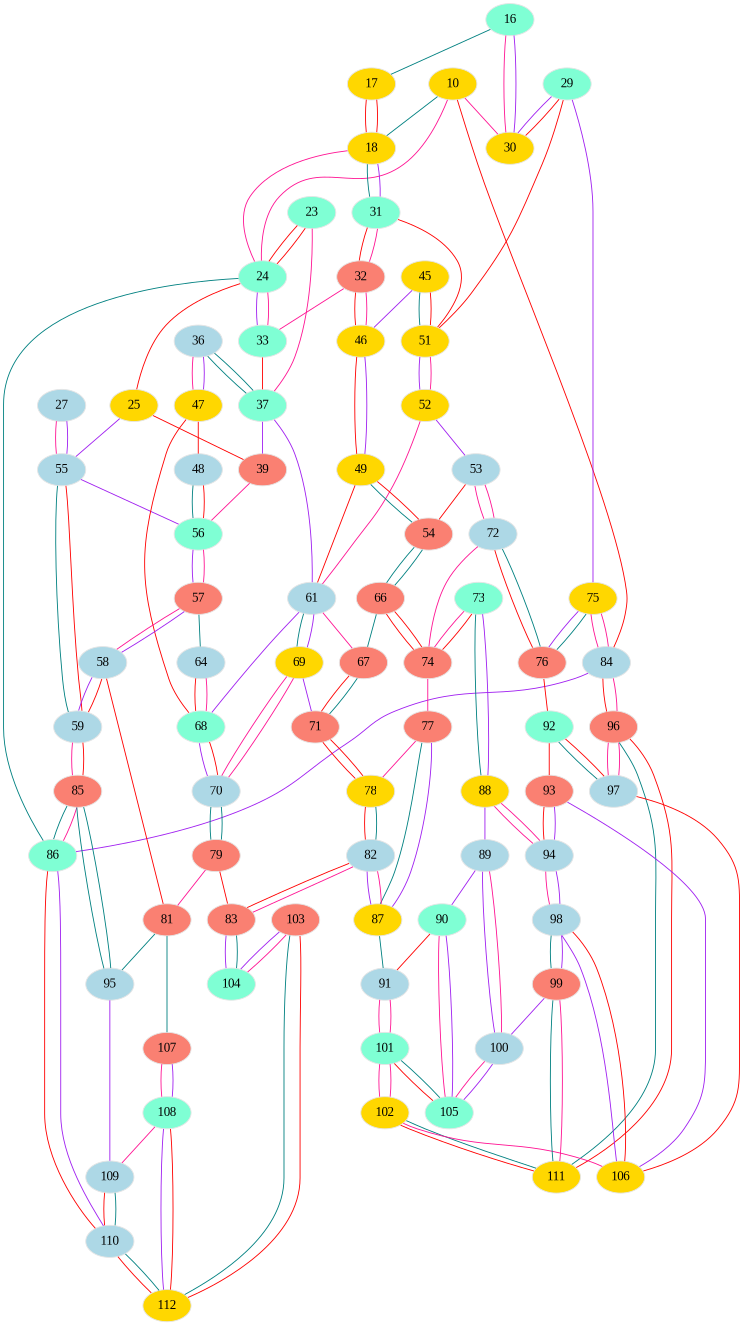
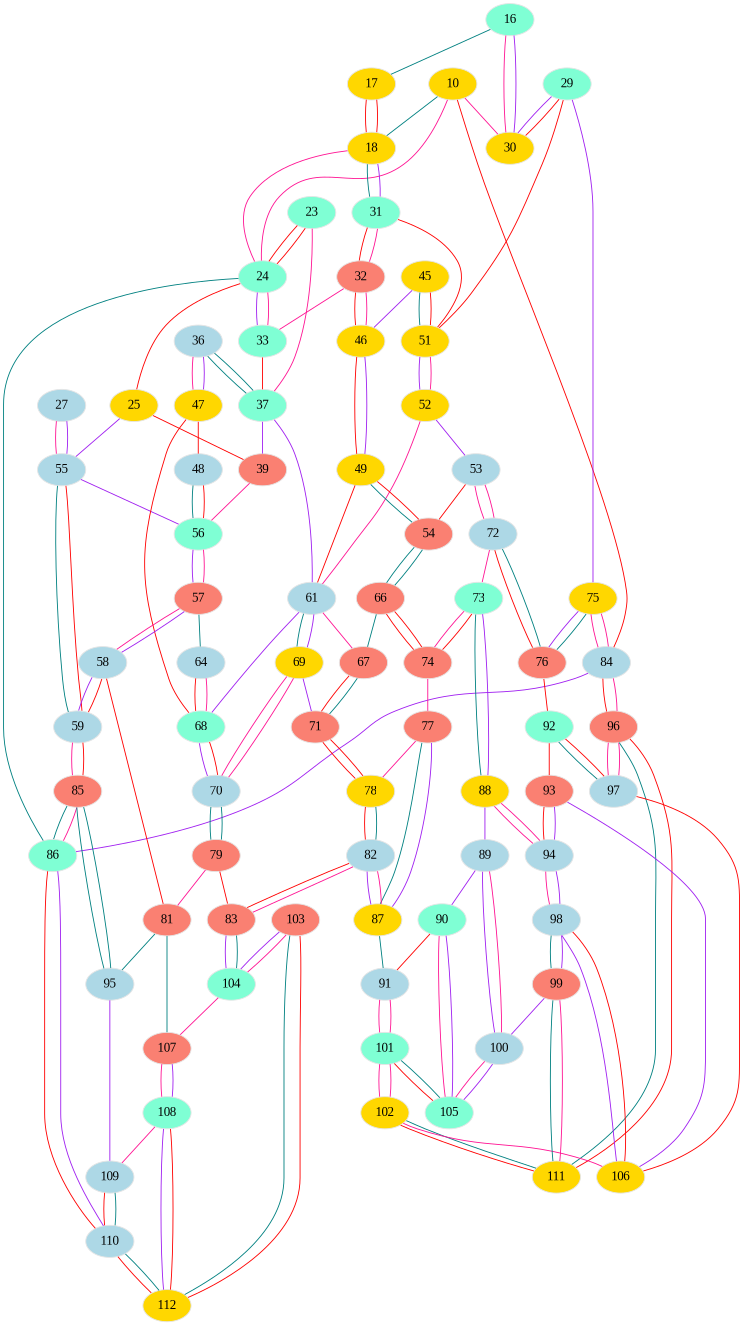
(442, 591) -> (486, 566)
none -> (199, 1016)
